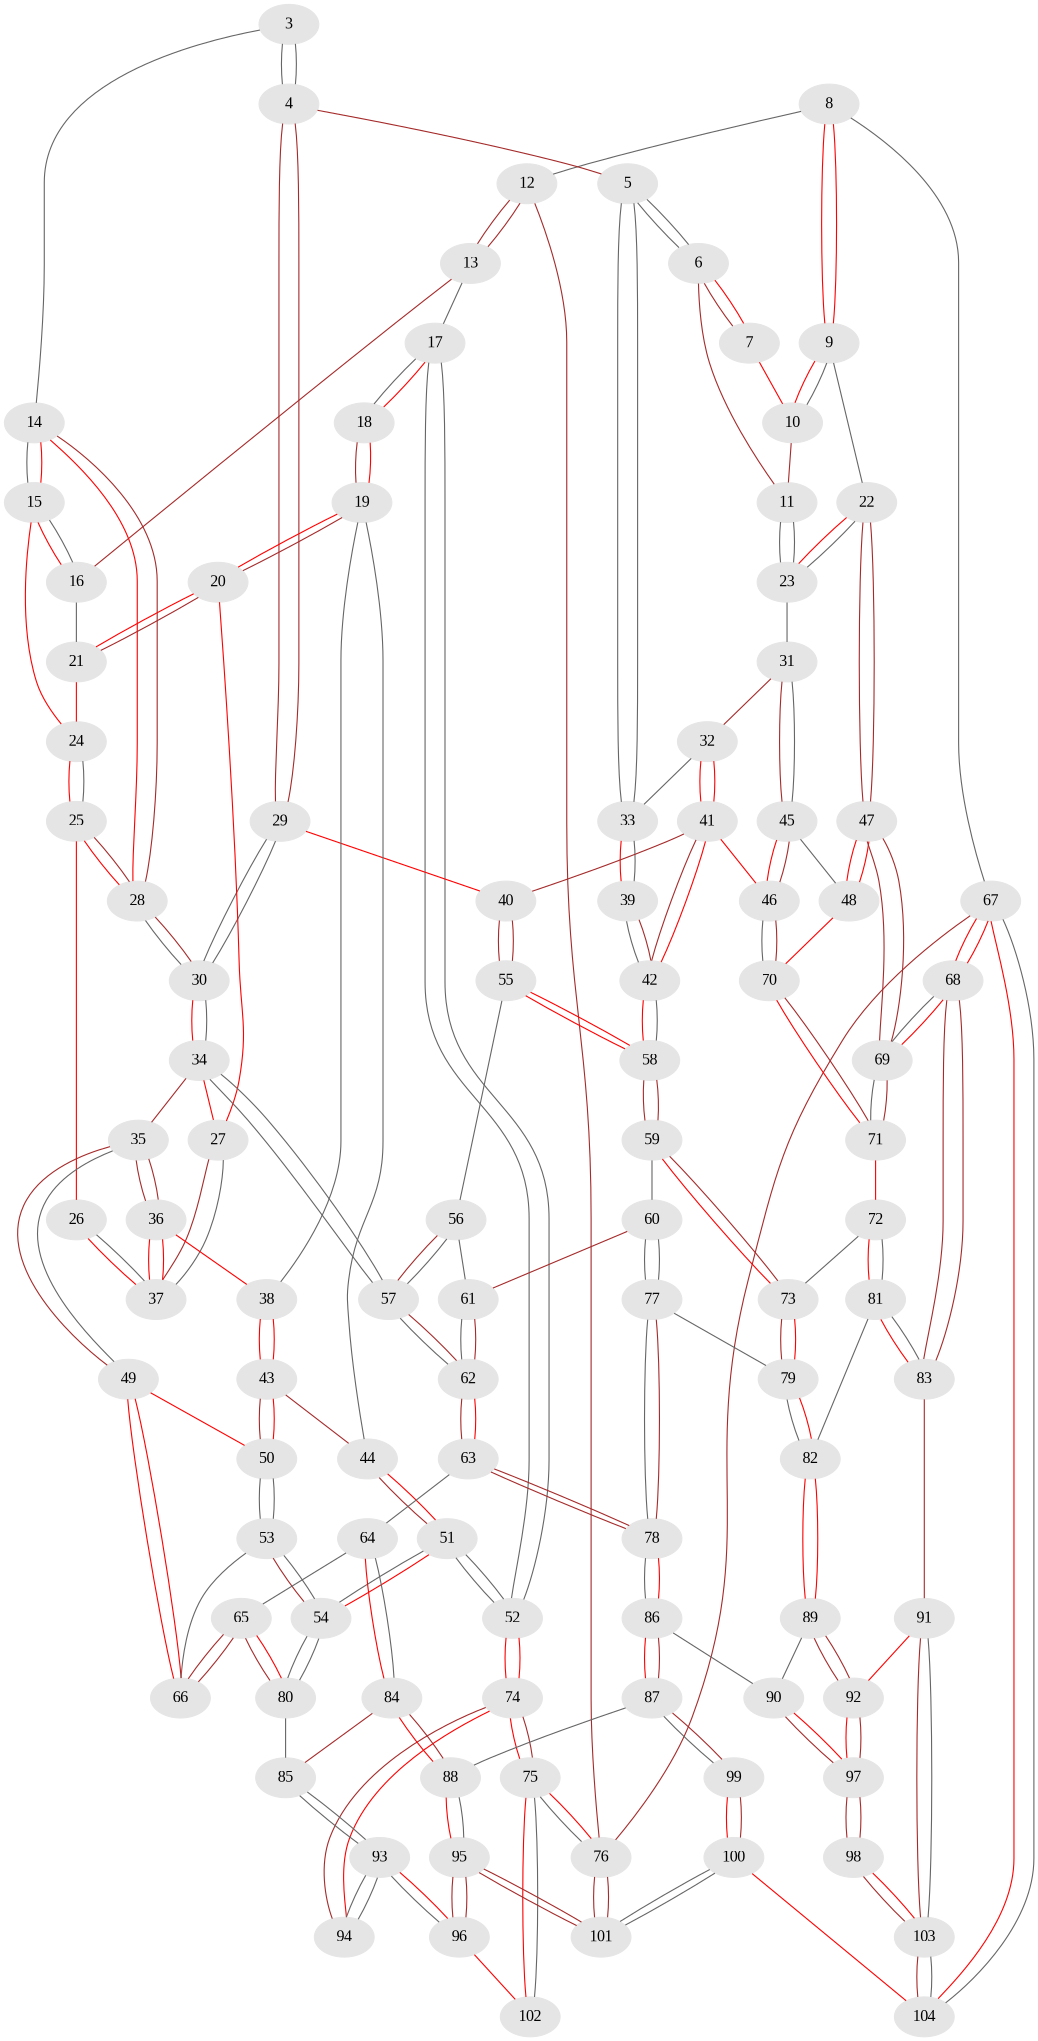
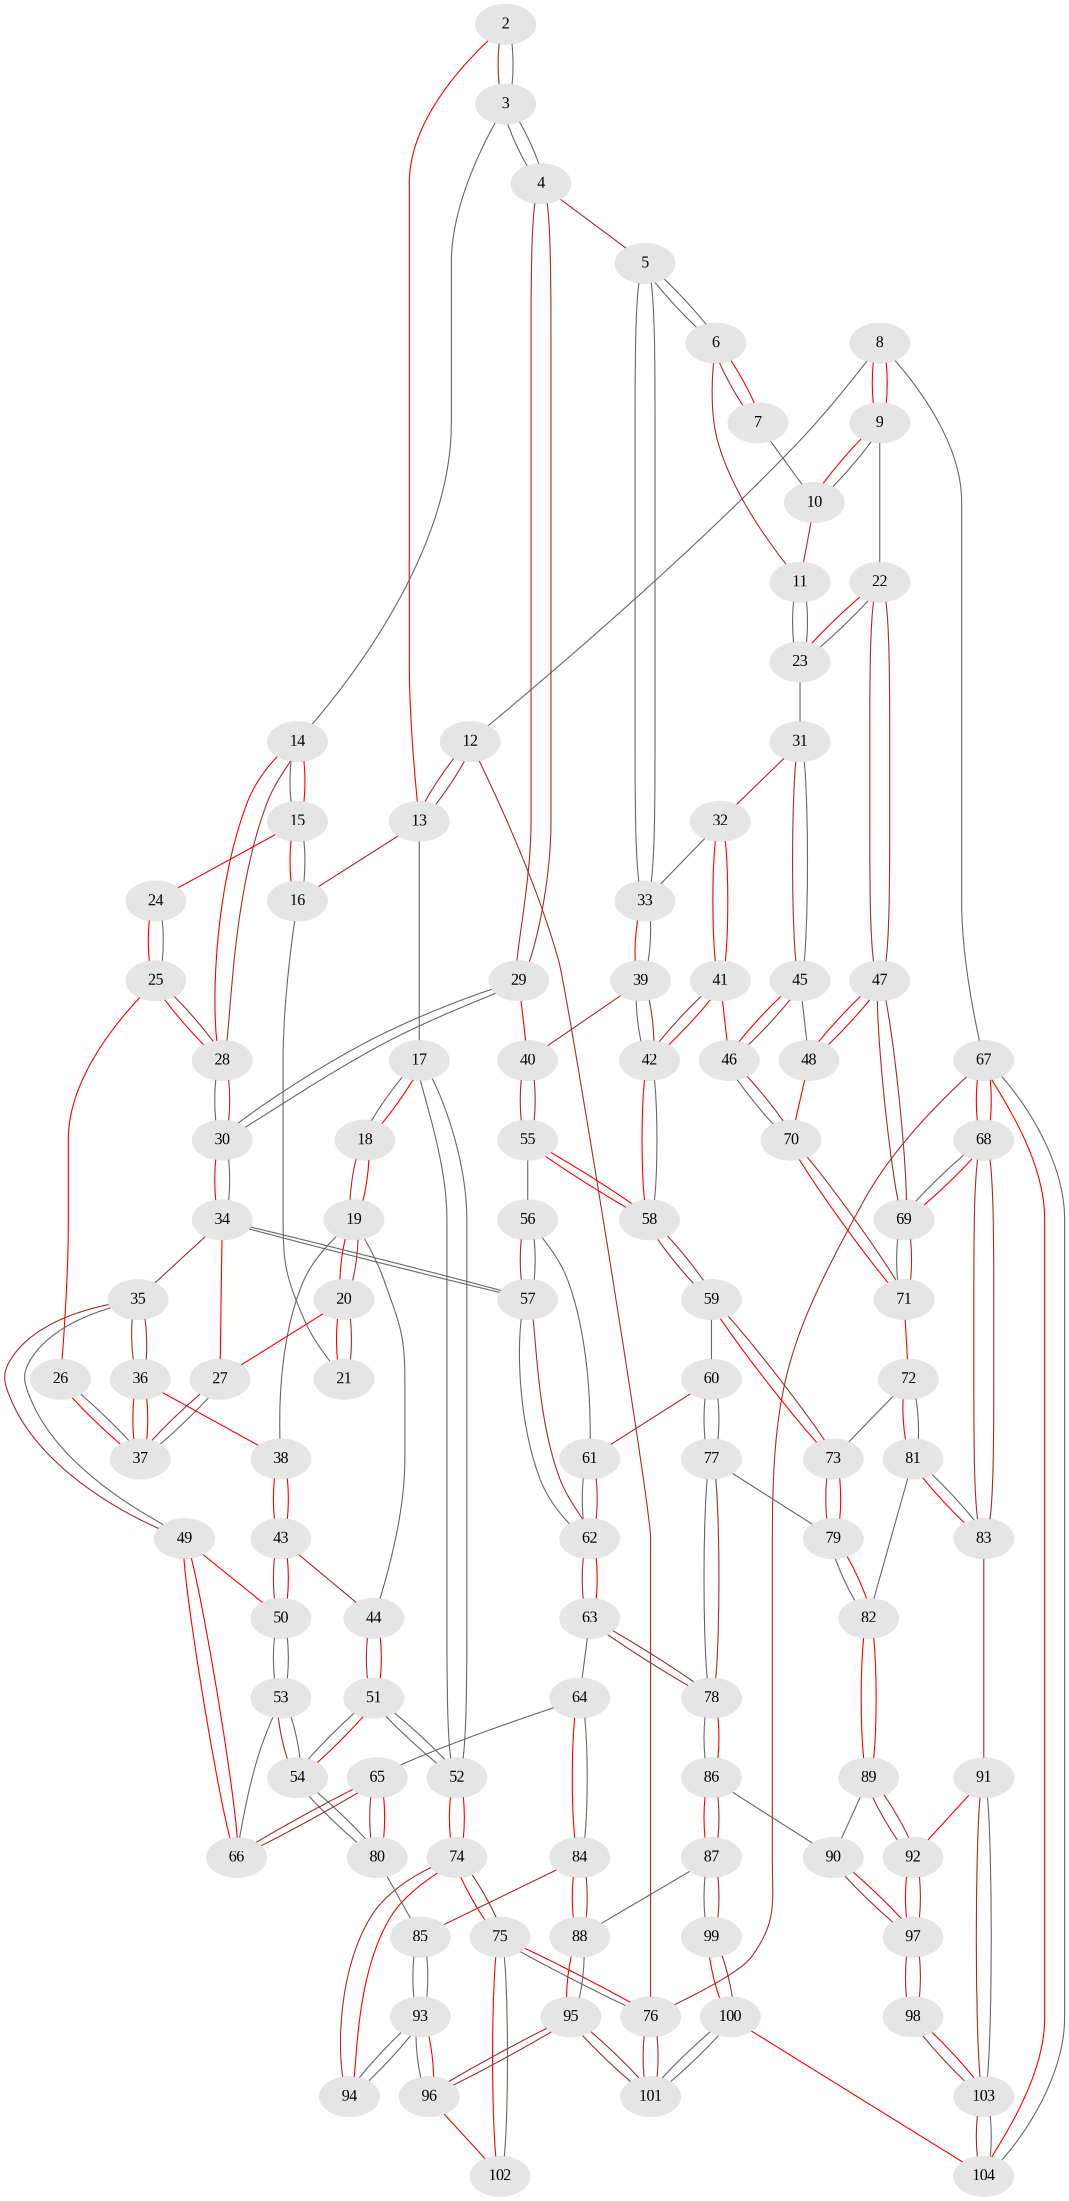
none -> (506, 24)
(771, 383) -> (787, 464)
(76, 702) -> none
(609, 864) -> (584, 1021)
